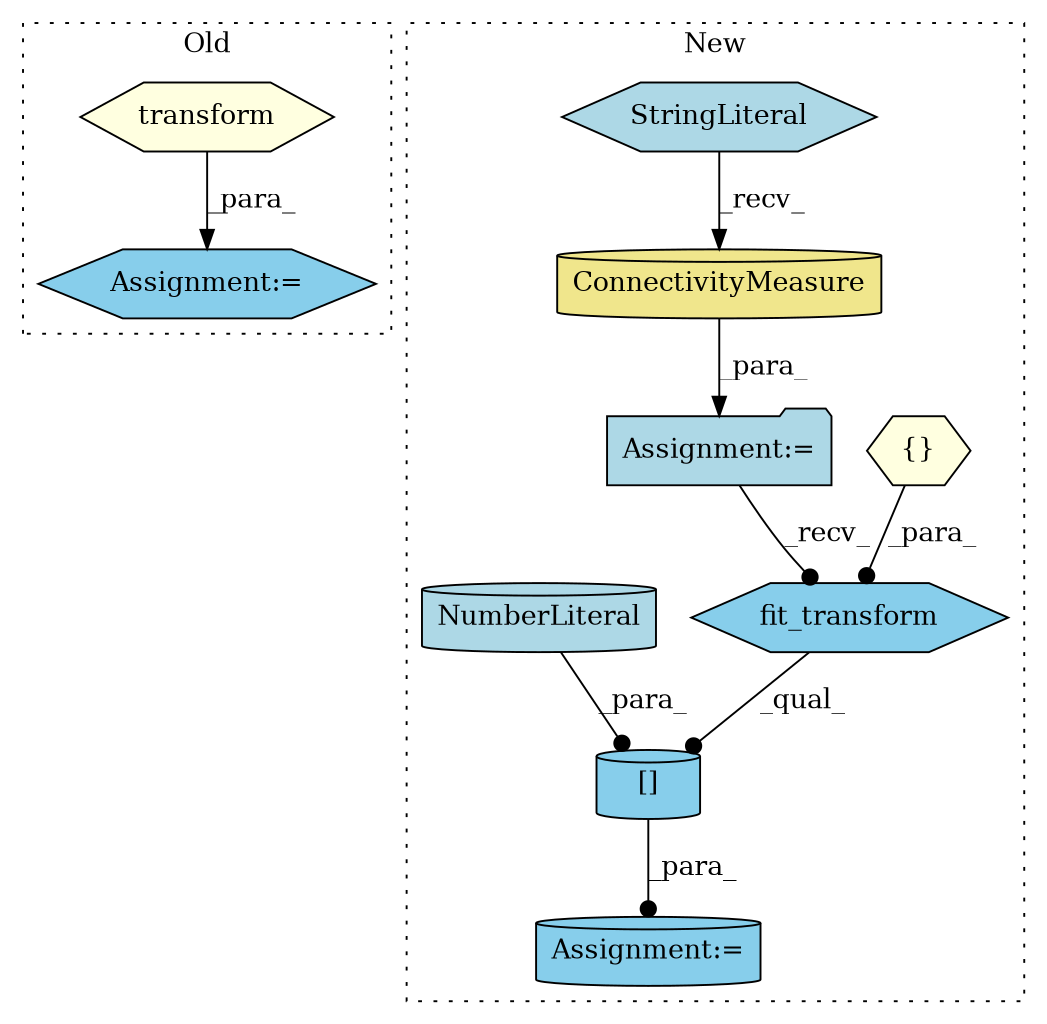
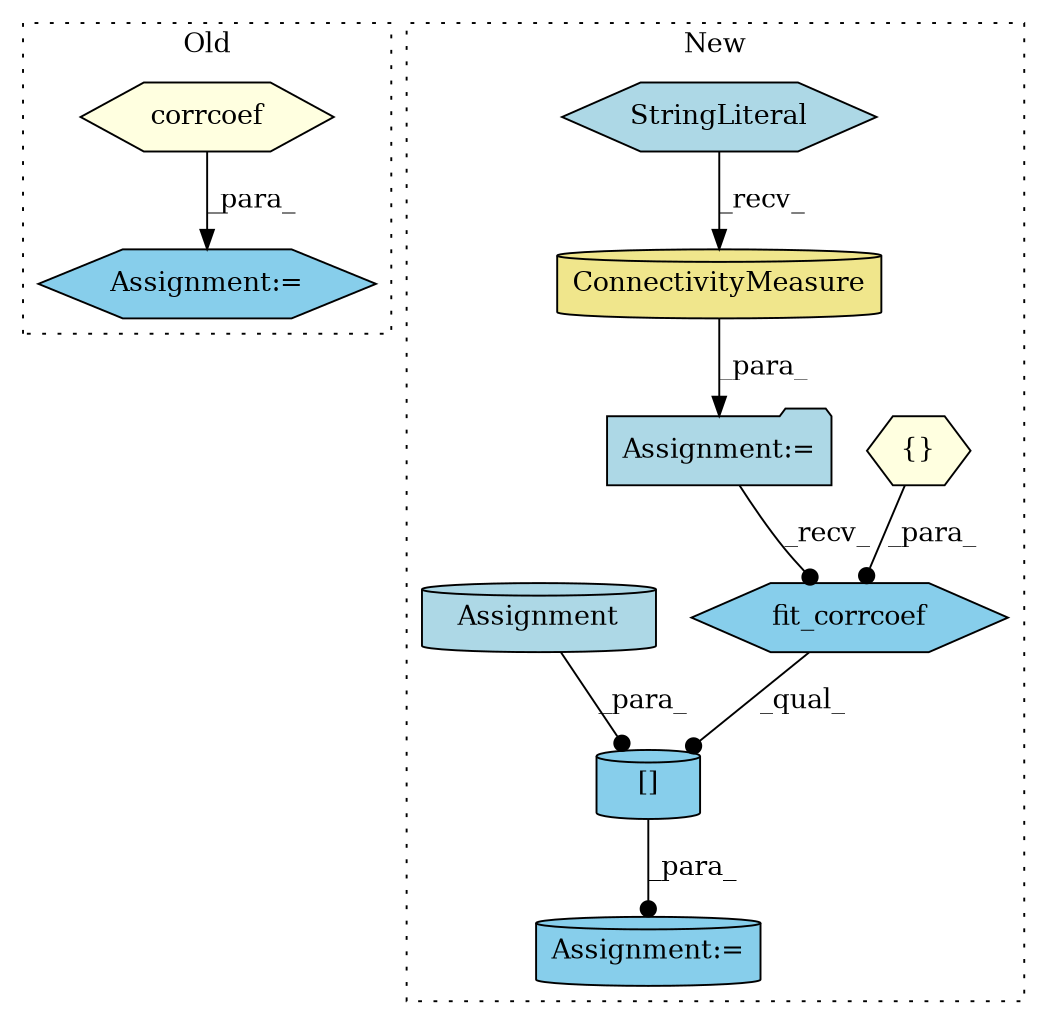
(207, 117) -> (207, 117)
(539, 618) -> (539, 618)
(850, 618) -> (850, 618)
